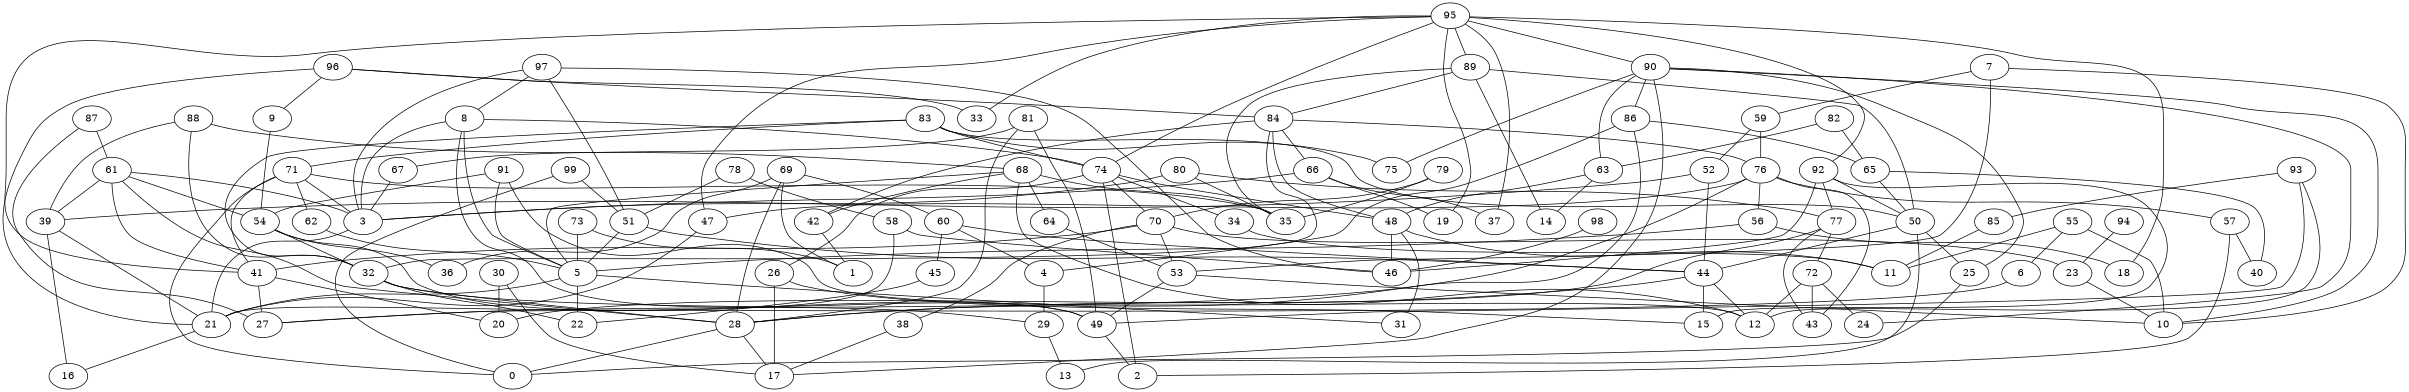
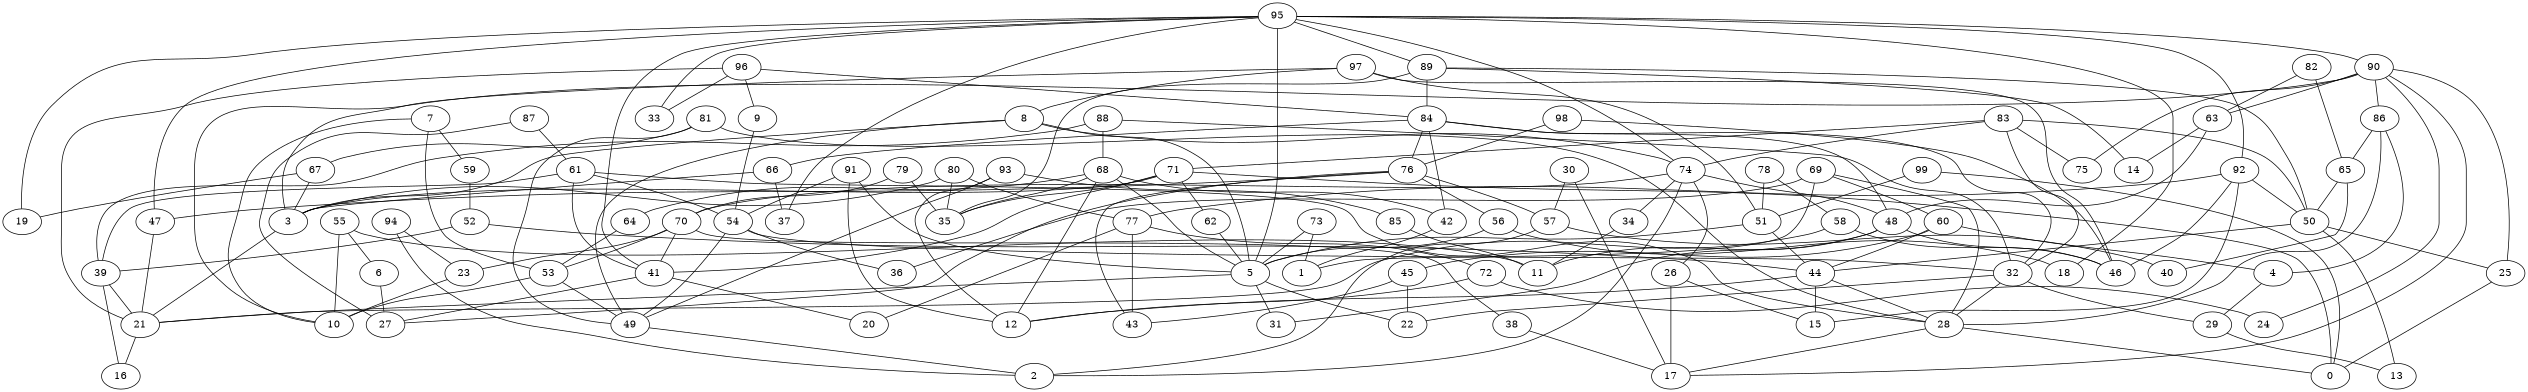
(1761, 145) -> (1485, 145)
none -> (1277, 146)
(241, 186) -> none
(1378, 195) -> (168, 193)
(499, 294) -> (1560, 196)
(1812, 297) -> (1273, 308)
none -> (688, 351)
